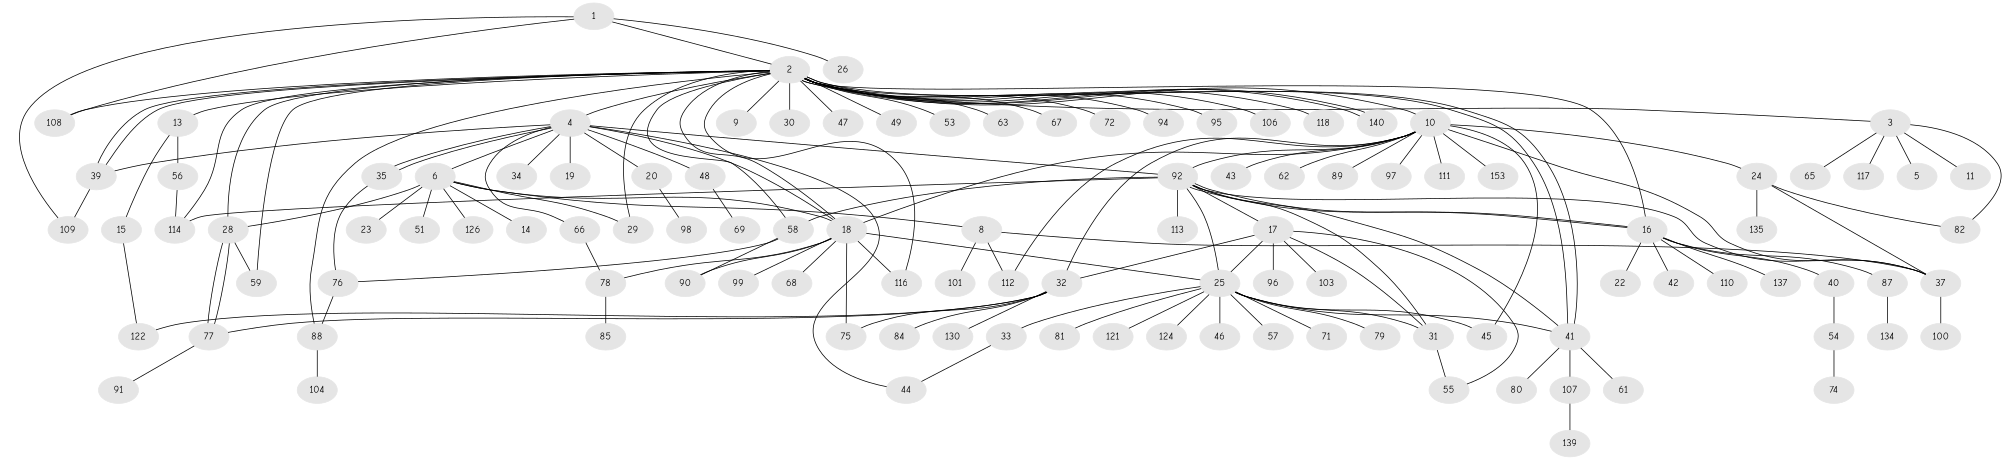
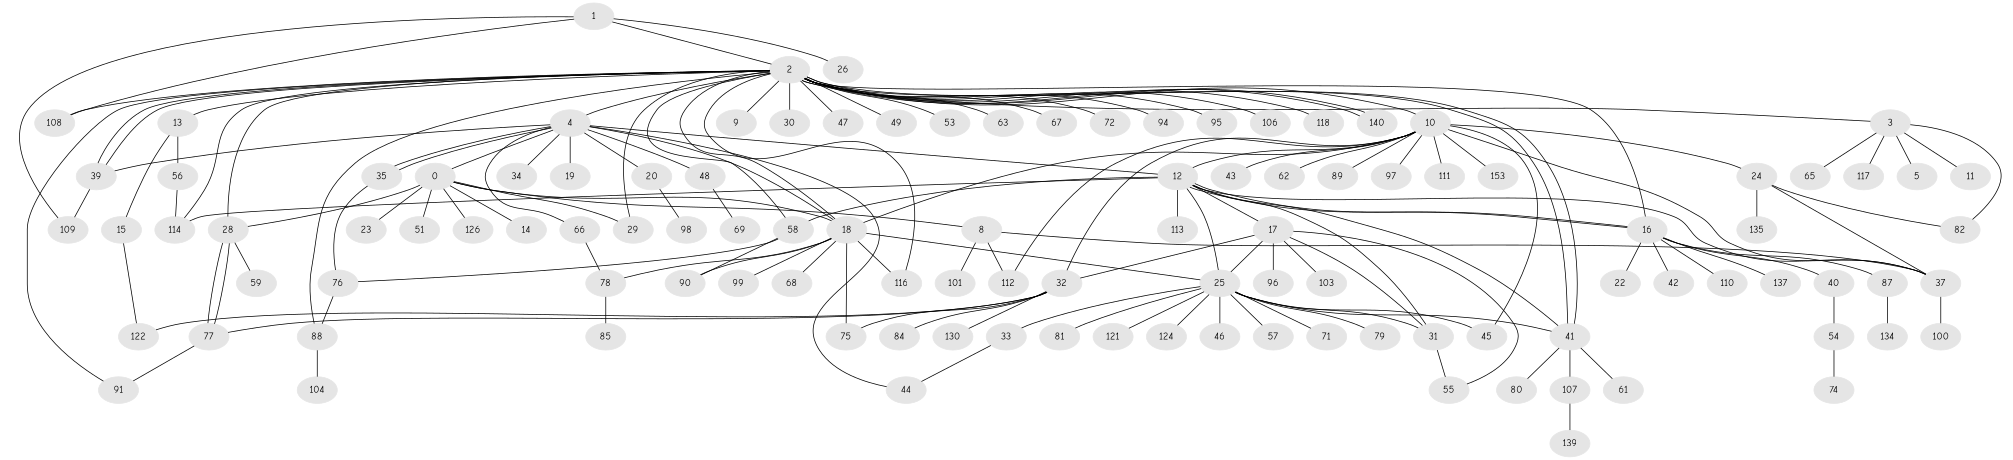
(319, 100) -> (127, 108)
(435, 177) -> (435, 177)
(1178, 177) -> (1178, 177)
